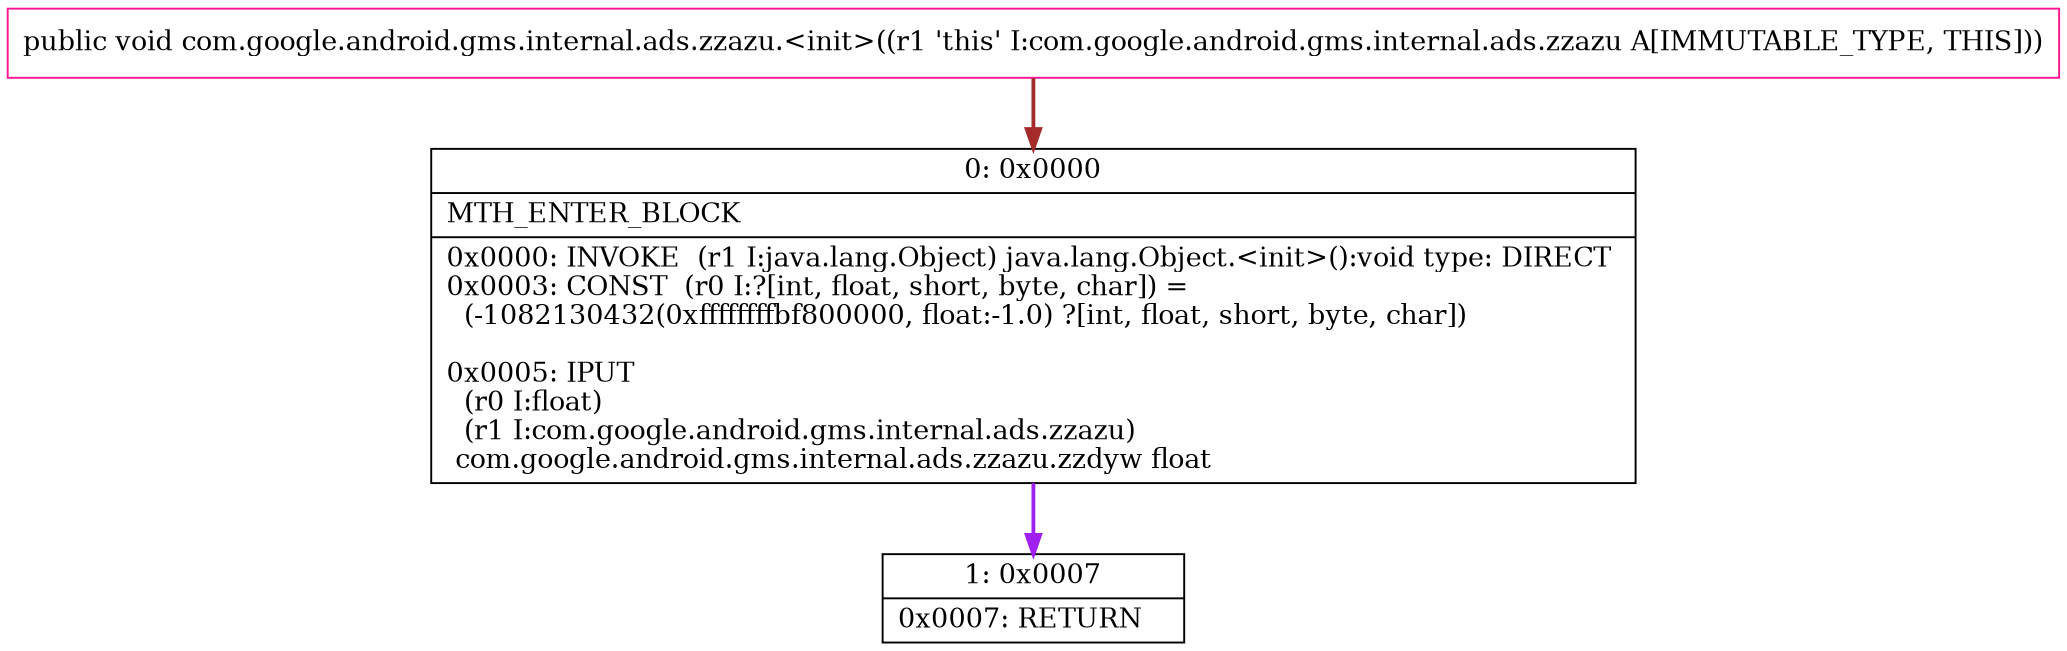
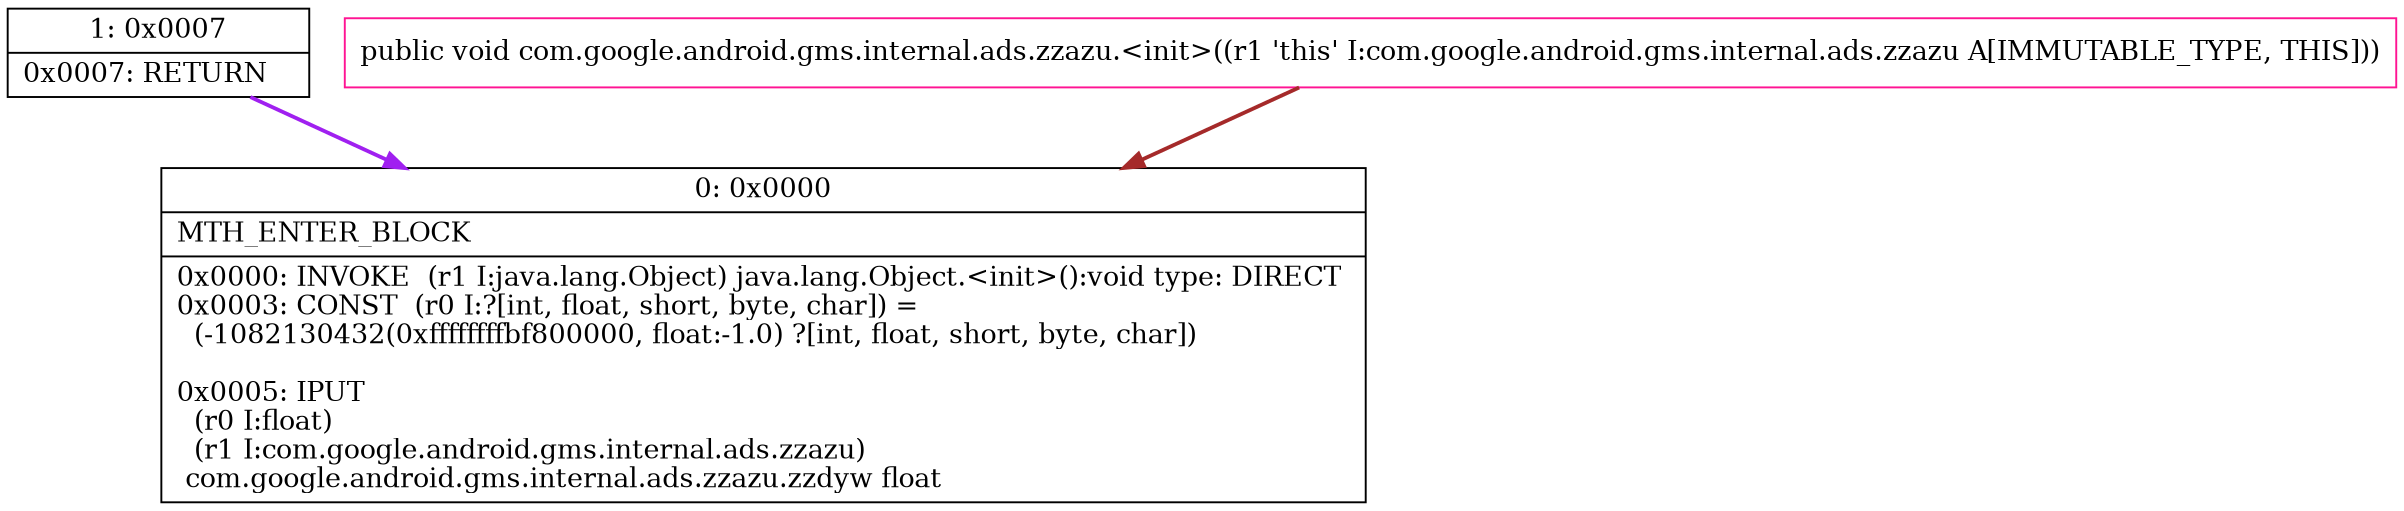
(1033, 509) -> (319, 128)
